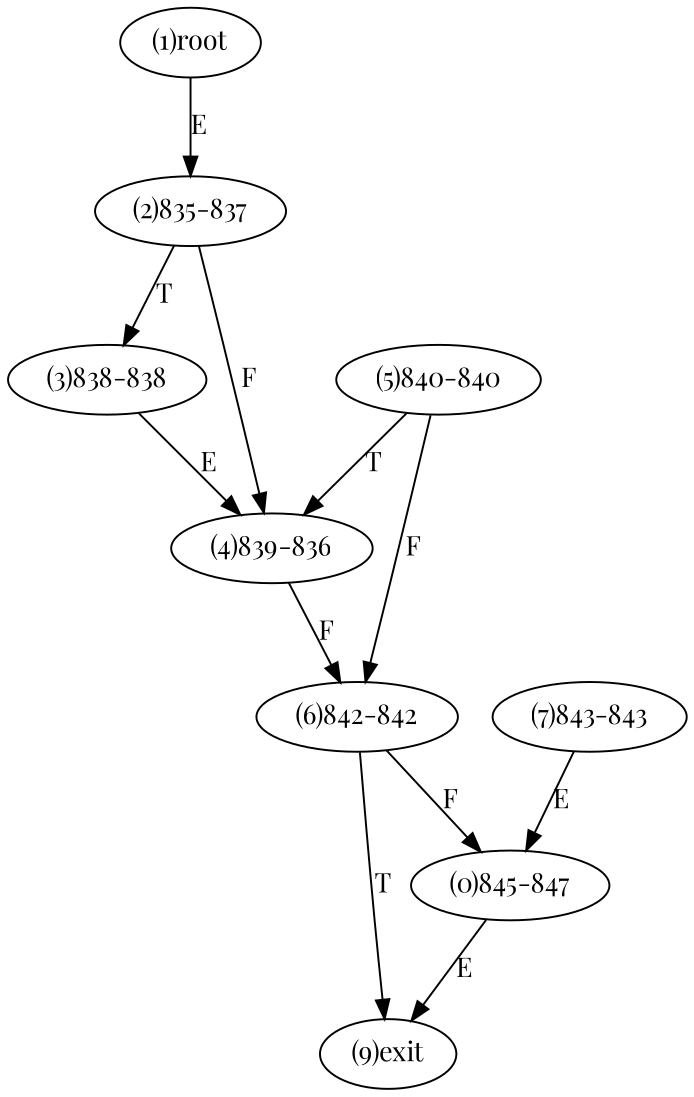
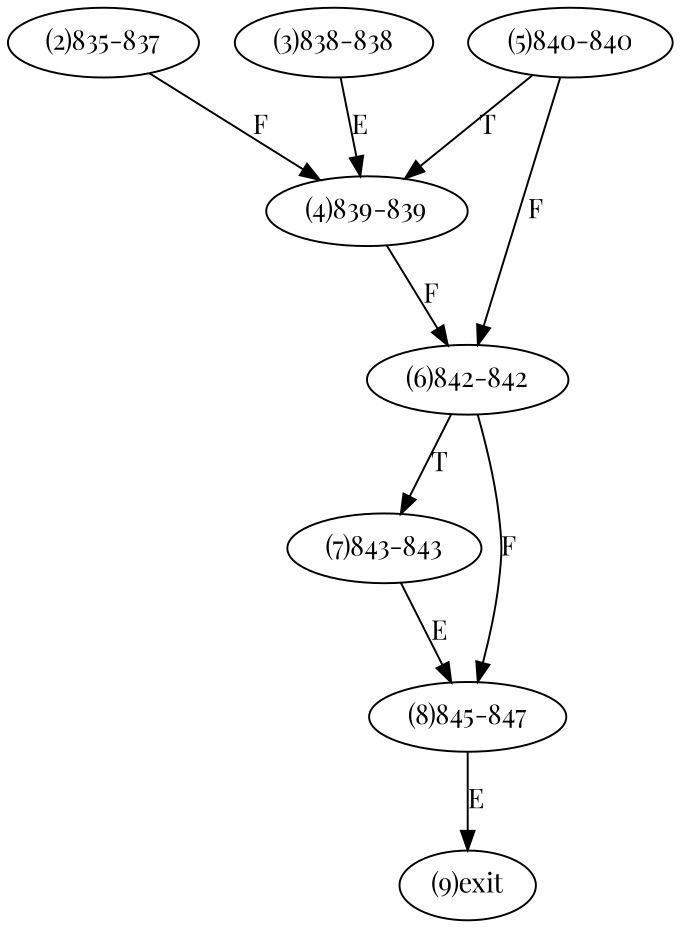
(191, 43) -> none
(153, 287) -> none
(272, 548) -> (367, 211)
(371, 876) -> (430, 455)
(510, 885) -> (468, 717)
